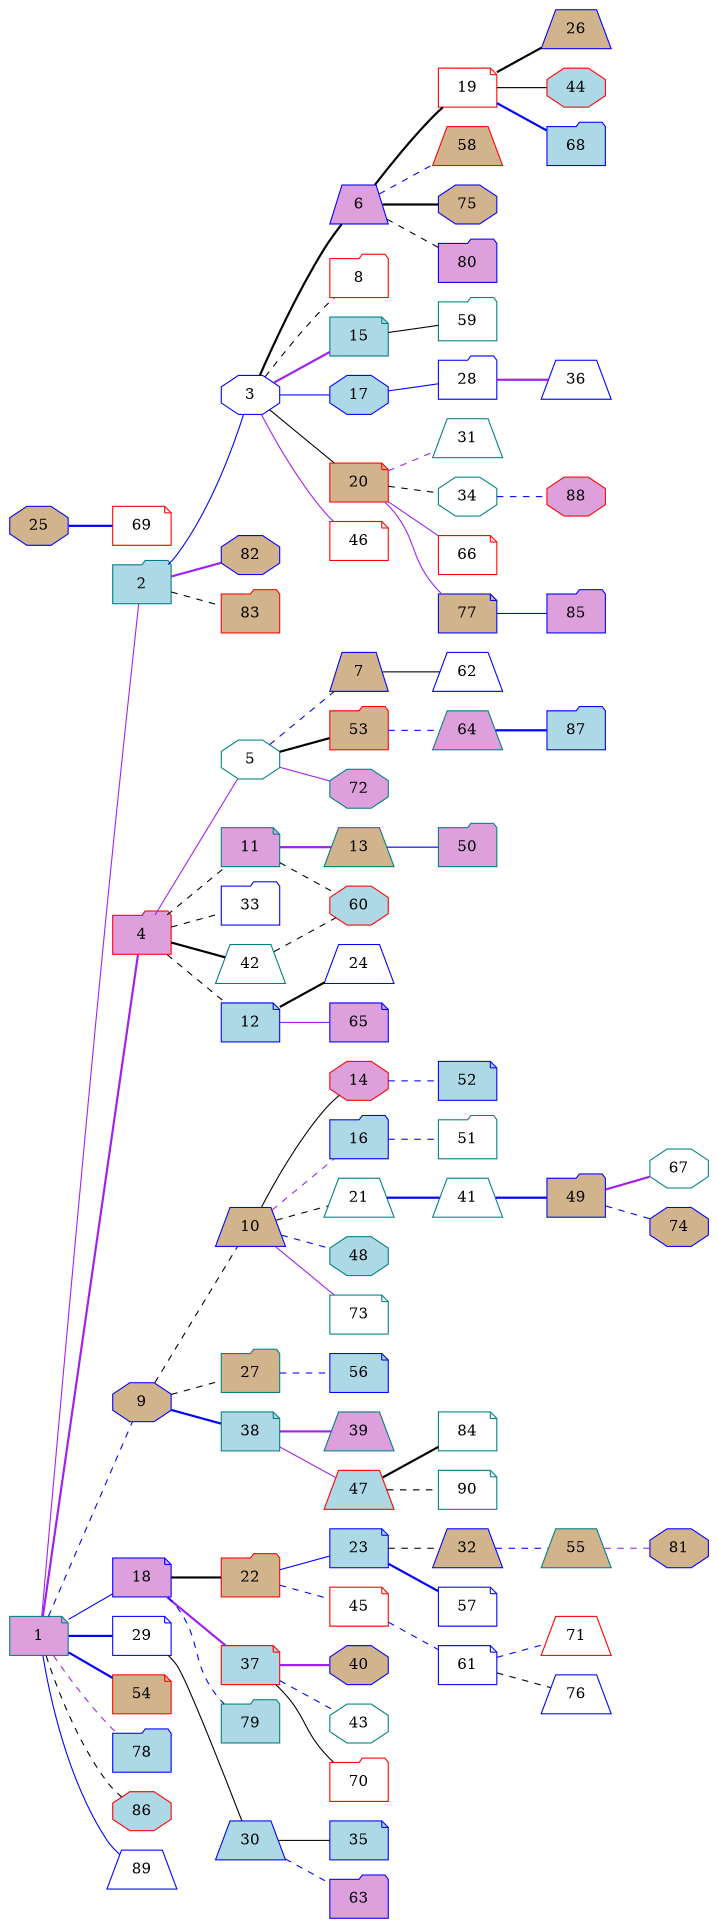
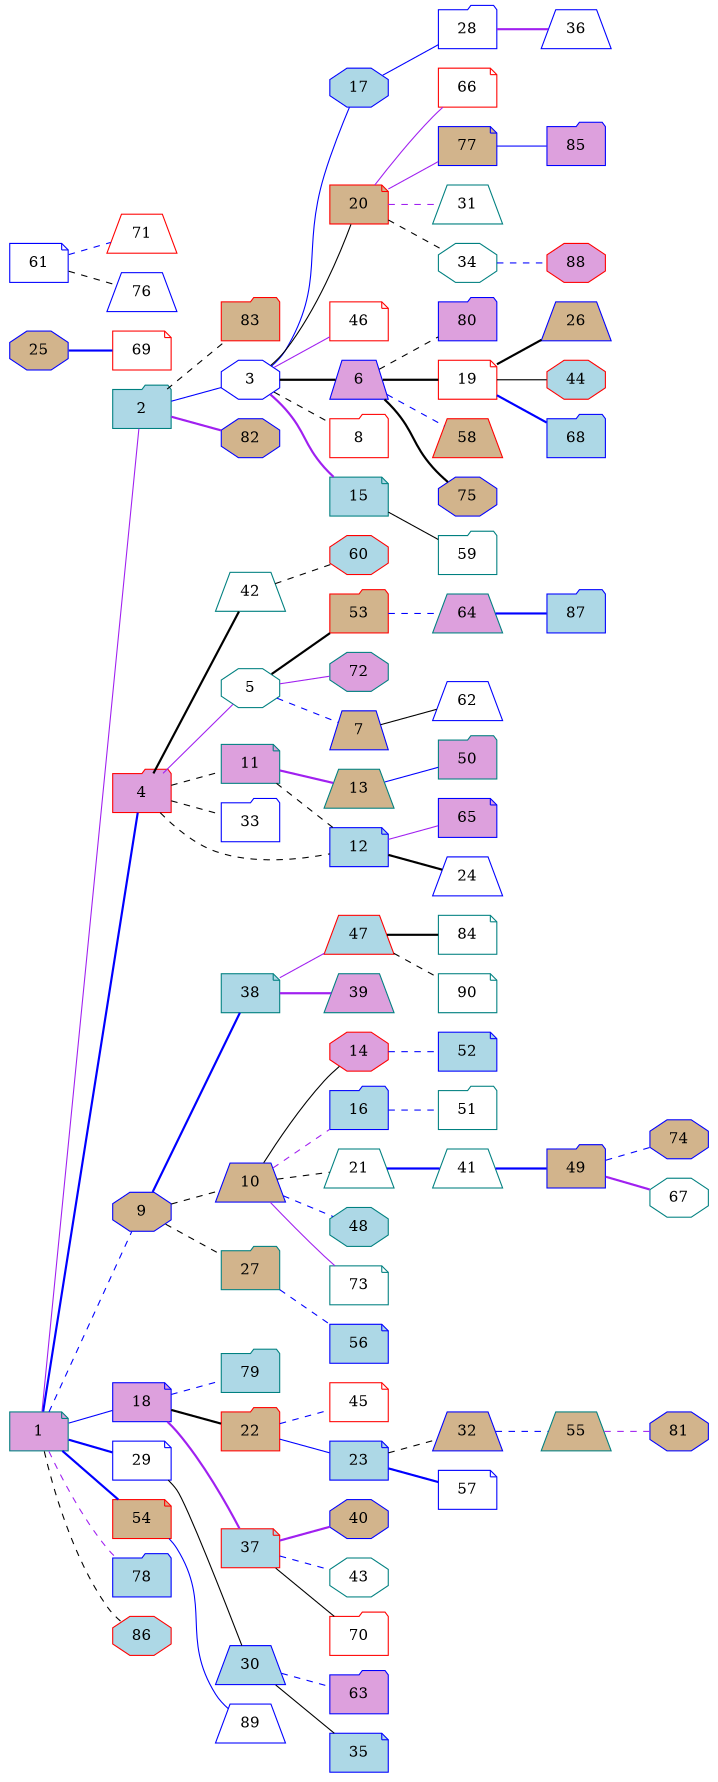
(308, 878) -> (305, 805)
(90, 1285) -> (90, 1112)
(413, 1636) -> none
(69, 1760) -> (196, 1625)
